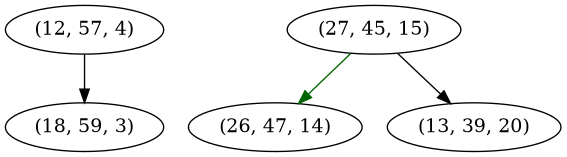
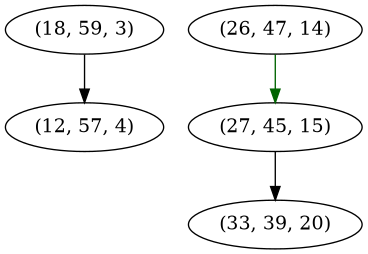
(85, 72) -> (85, 72)
(330, 74) -> (275, 72)
(474, 127) -> (275, 225)
